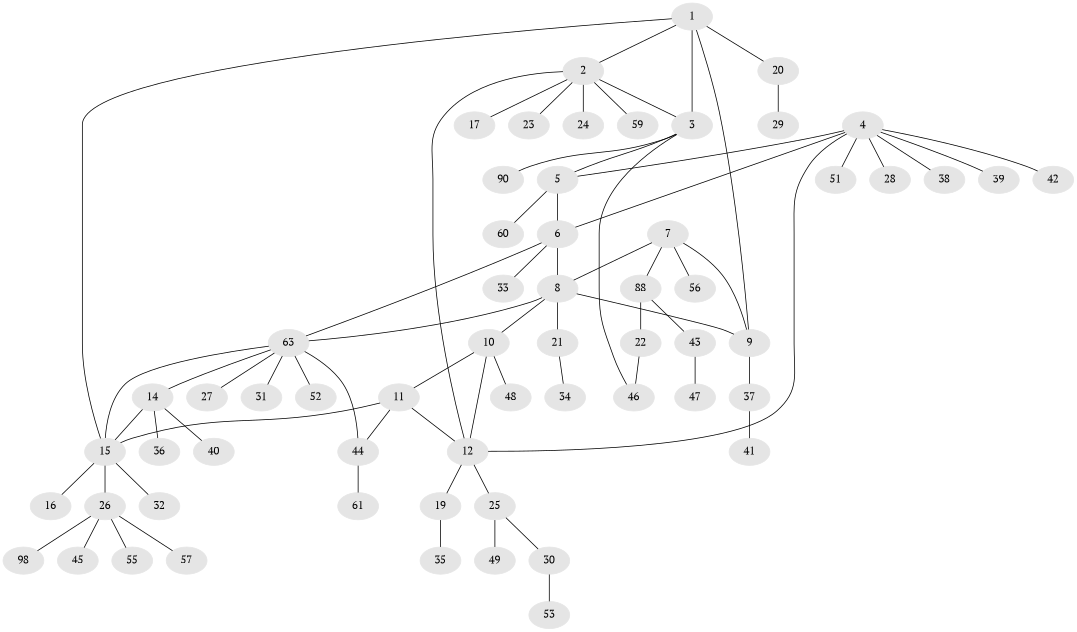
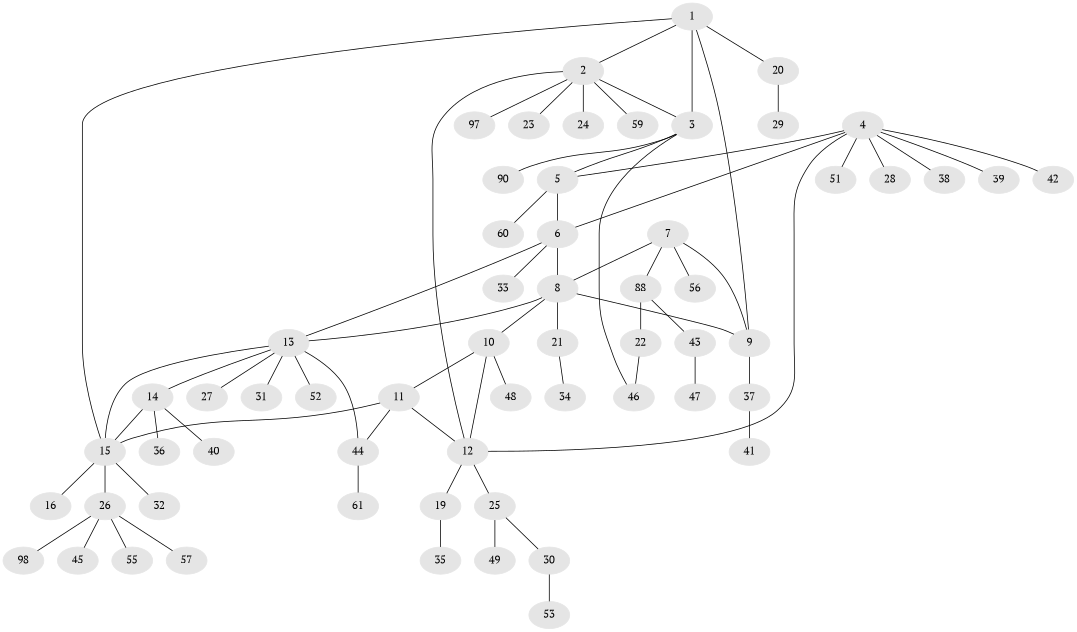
(474, 125) -> (474, 125)
(289, 343) -> (289, 343)
